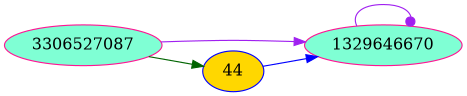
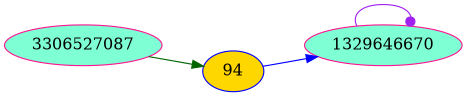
(228, 40) -> none
(233, 71) -> (233, 71)
